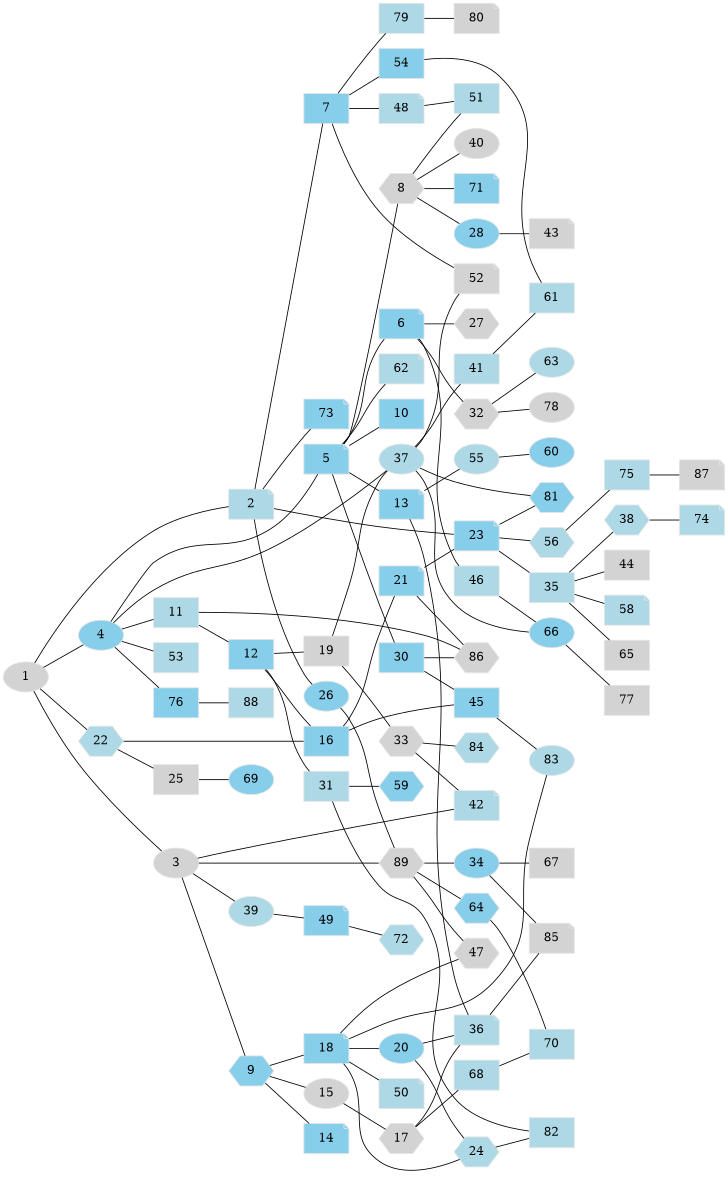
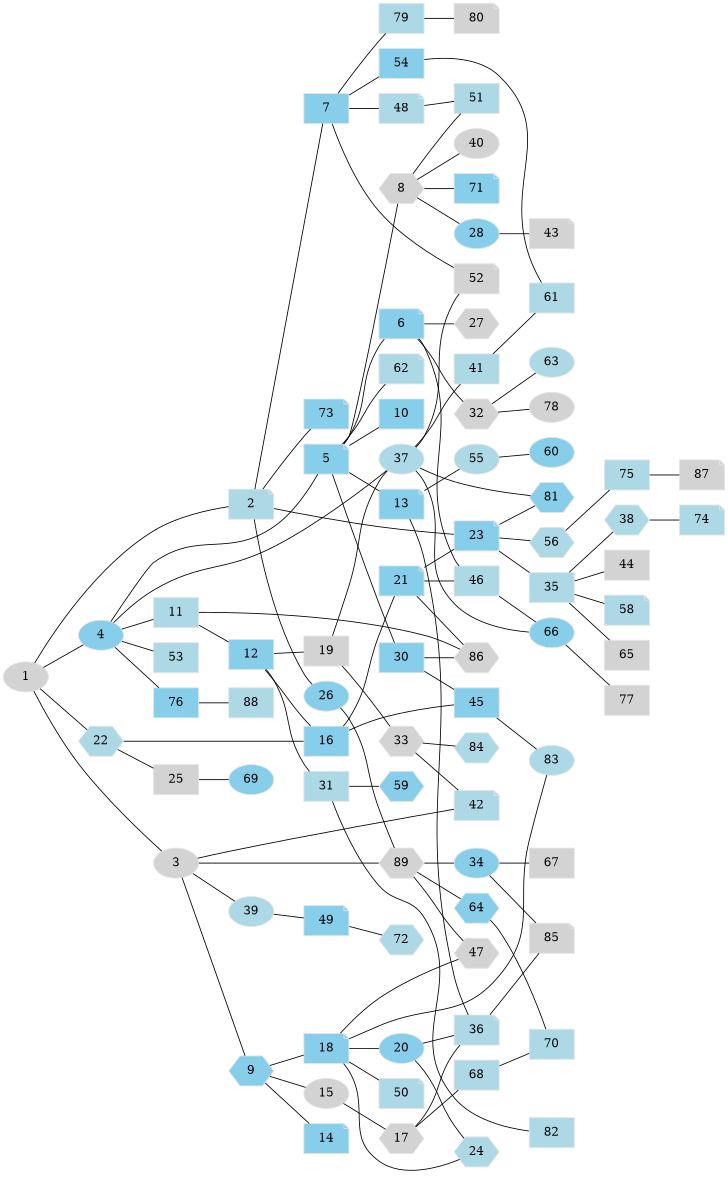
none -> (434, 581)
(512, 1143) -> none
